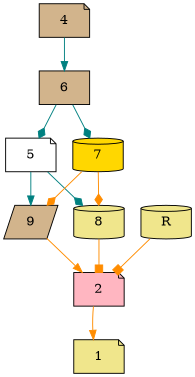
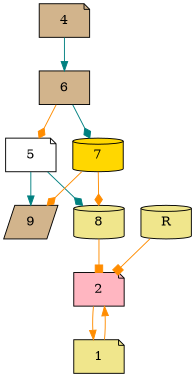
(50, 116) -> (50, 116)
(61, 252) -> (105, 328)
